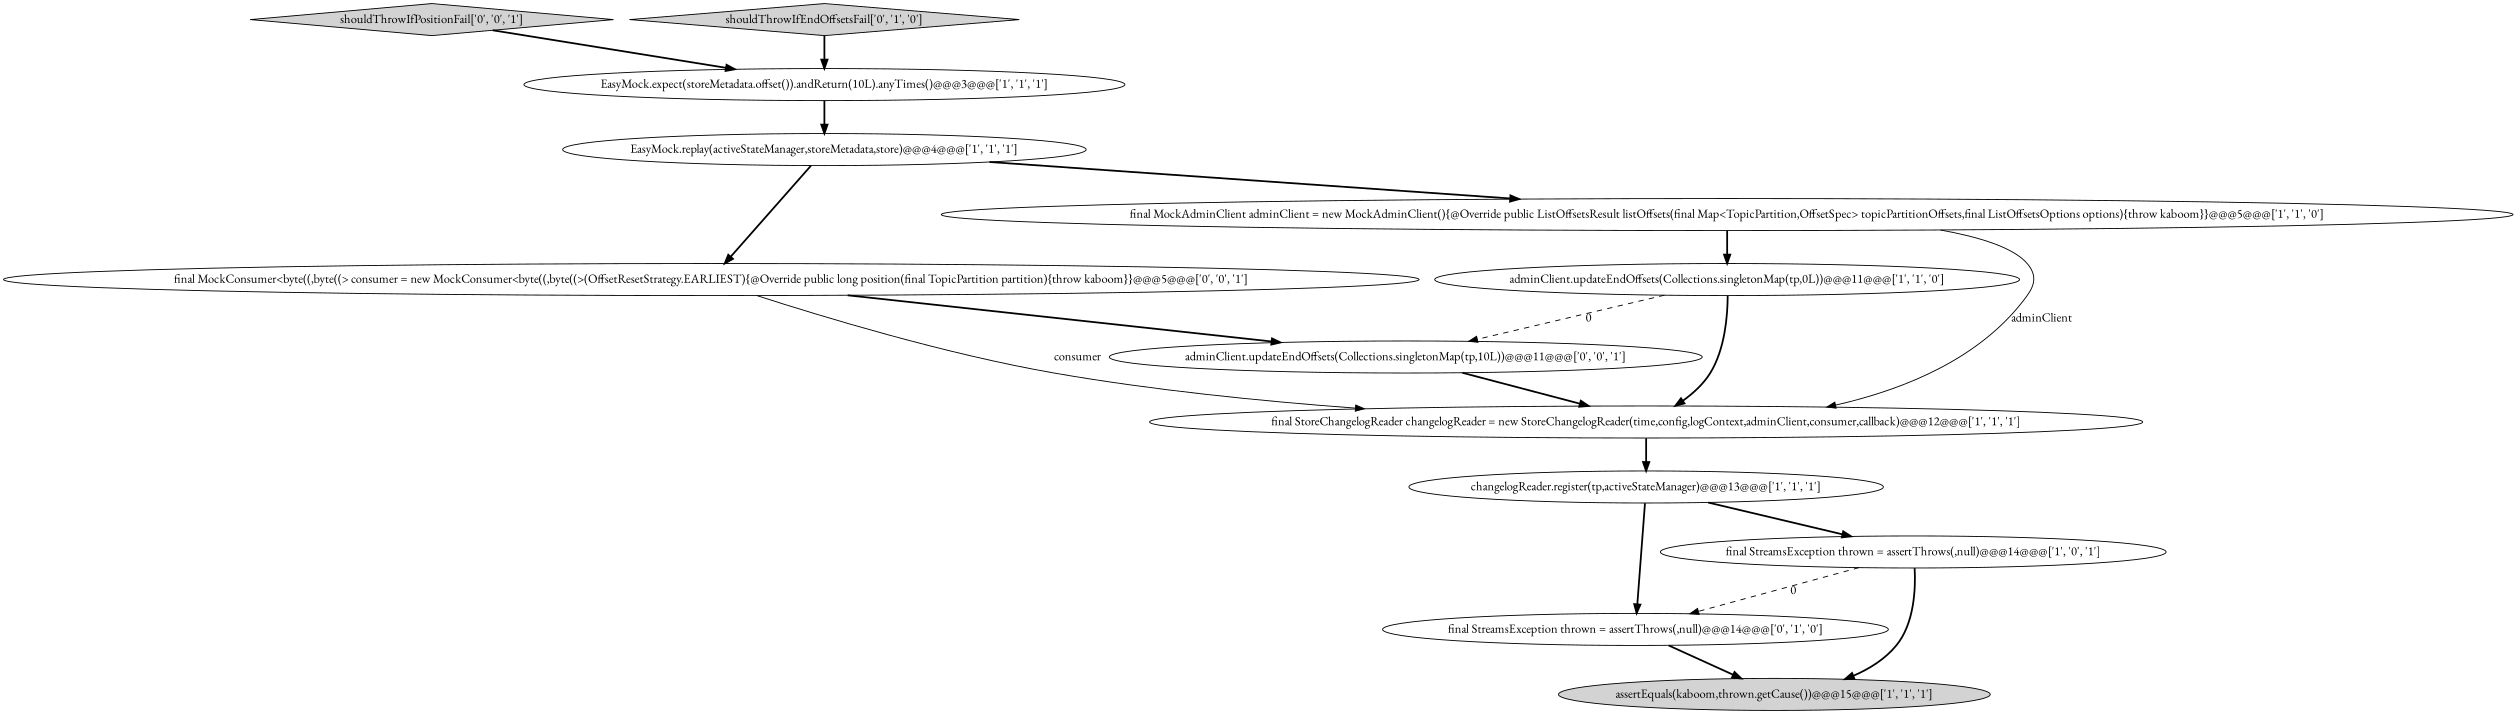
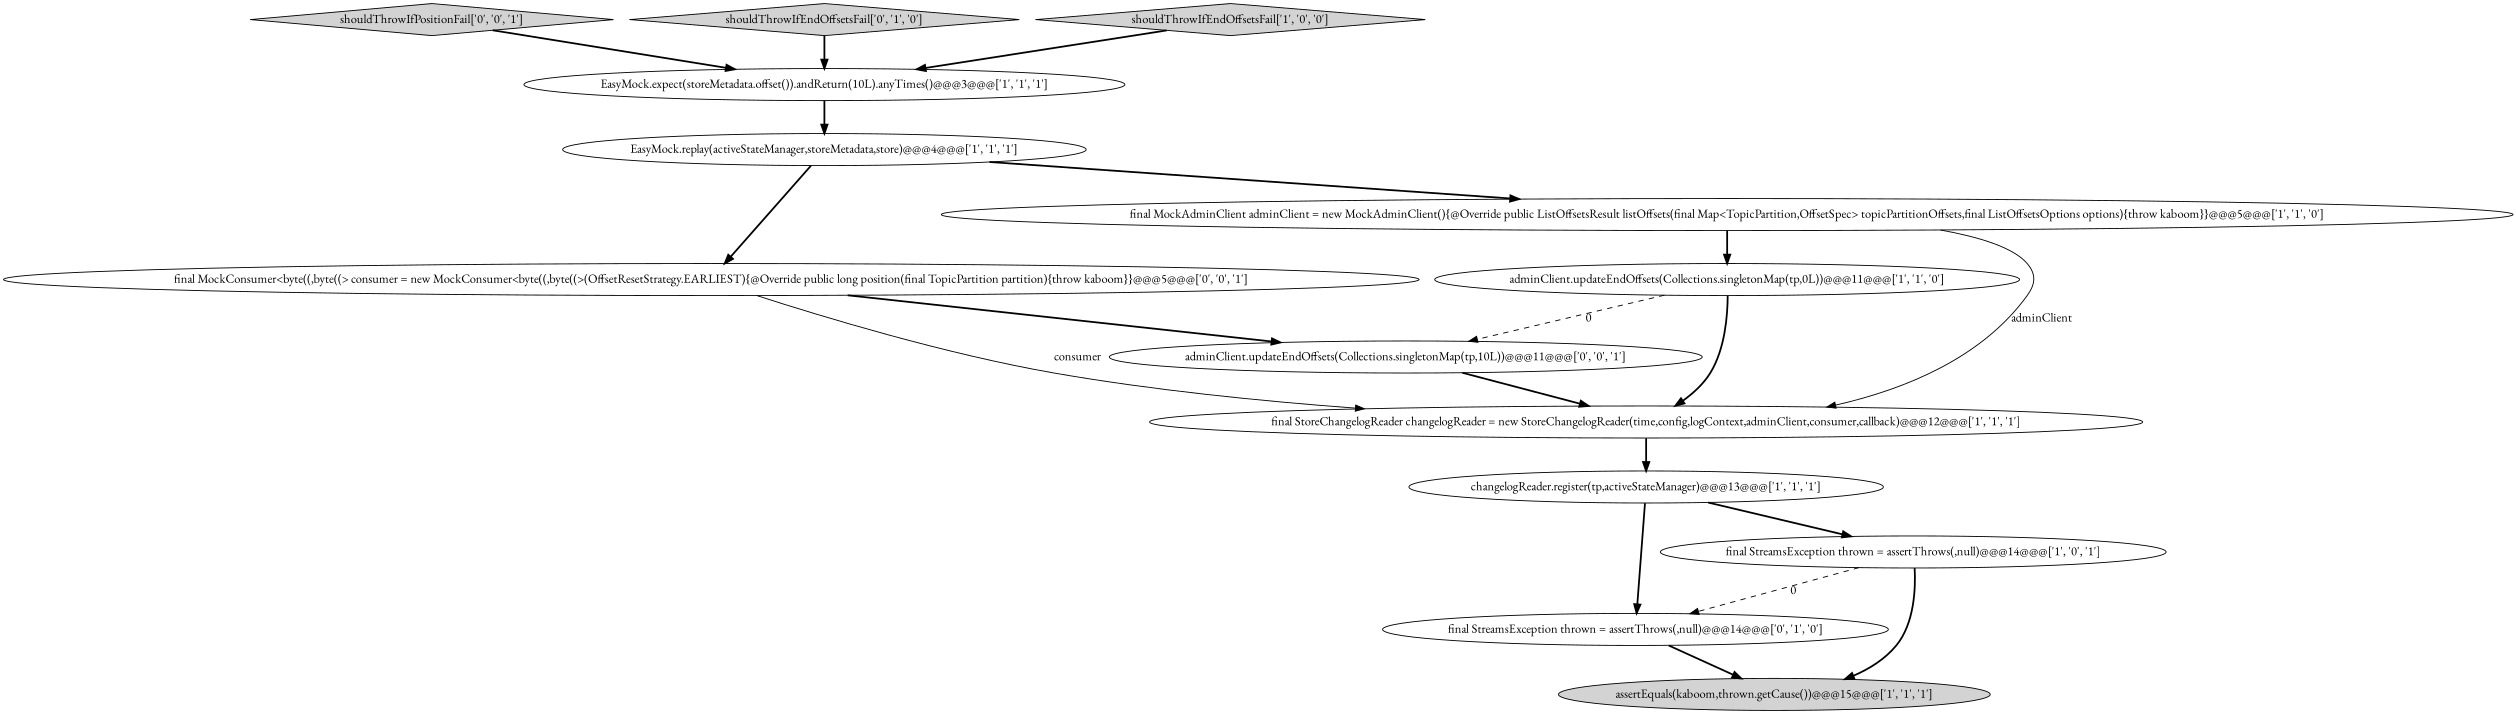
none -> (1230, 20)
